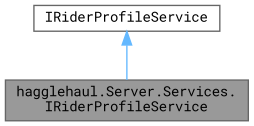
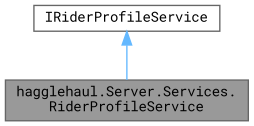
(127, 100) -> (127, 100)
